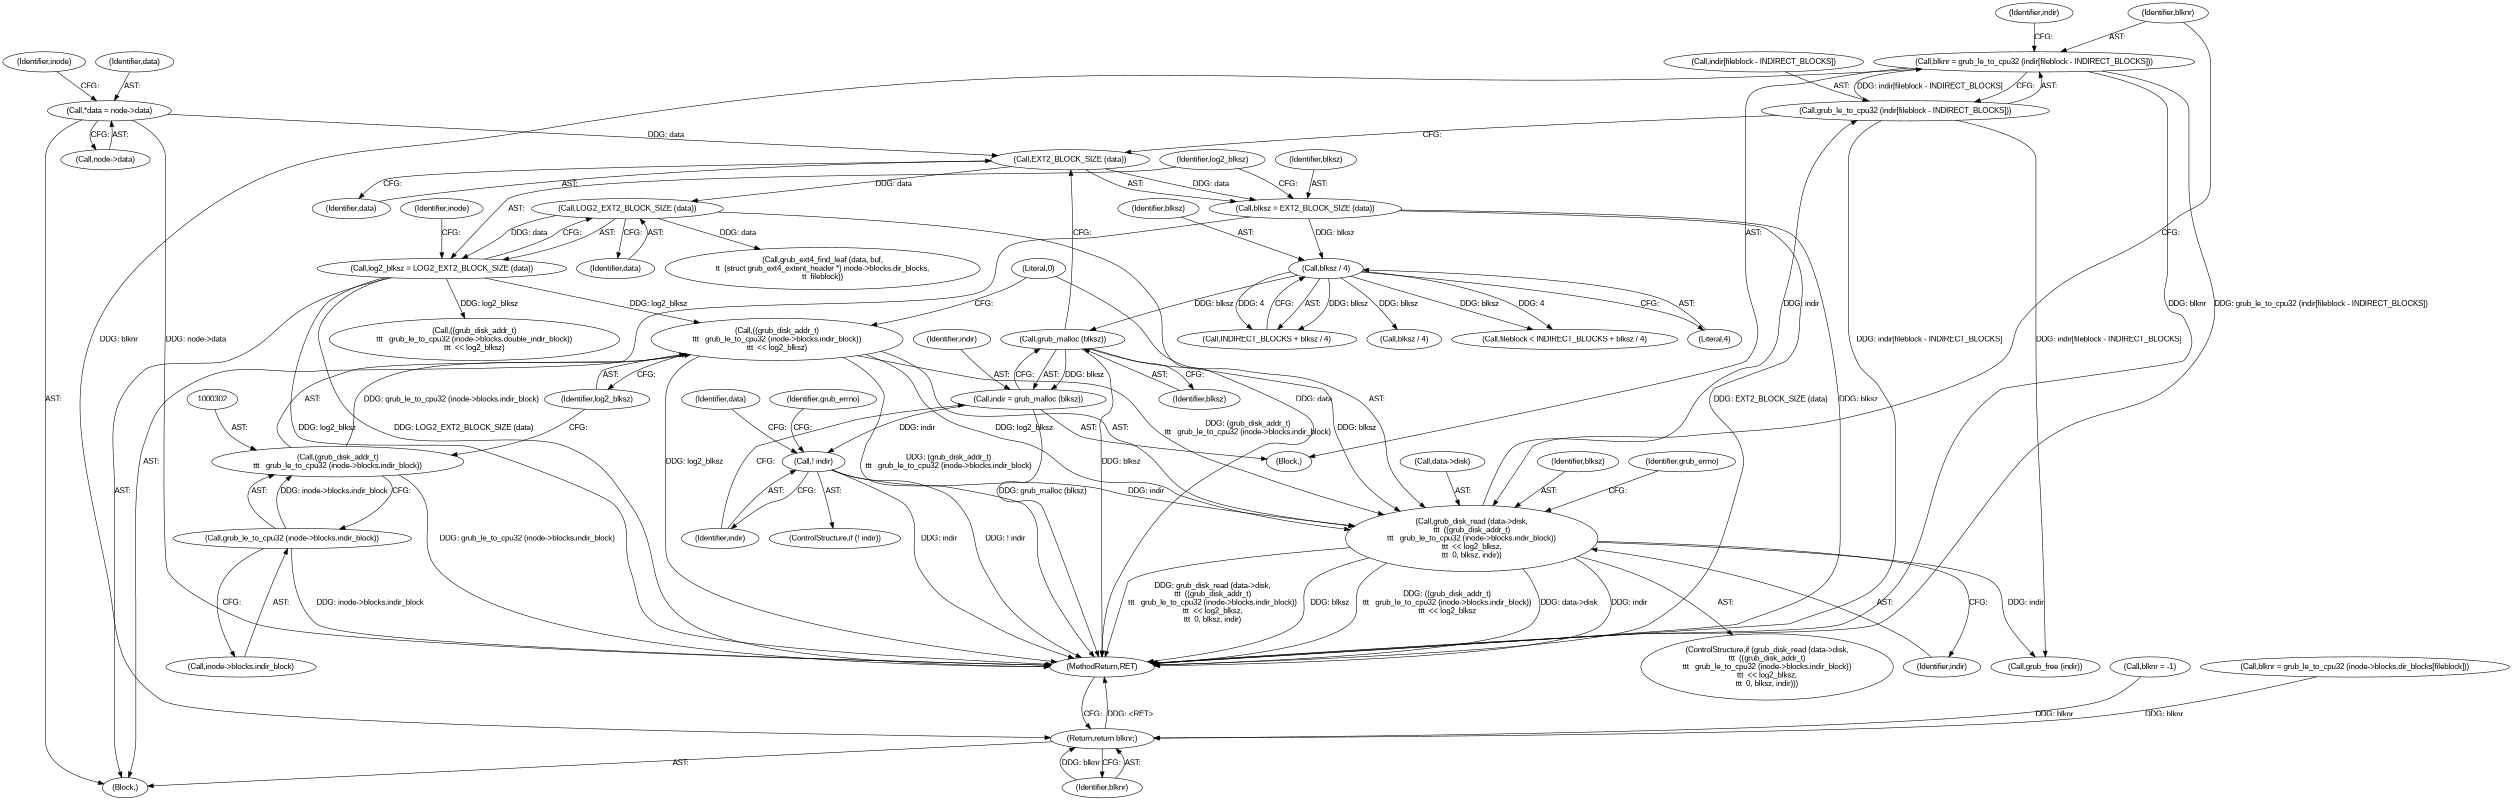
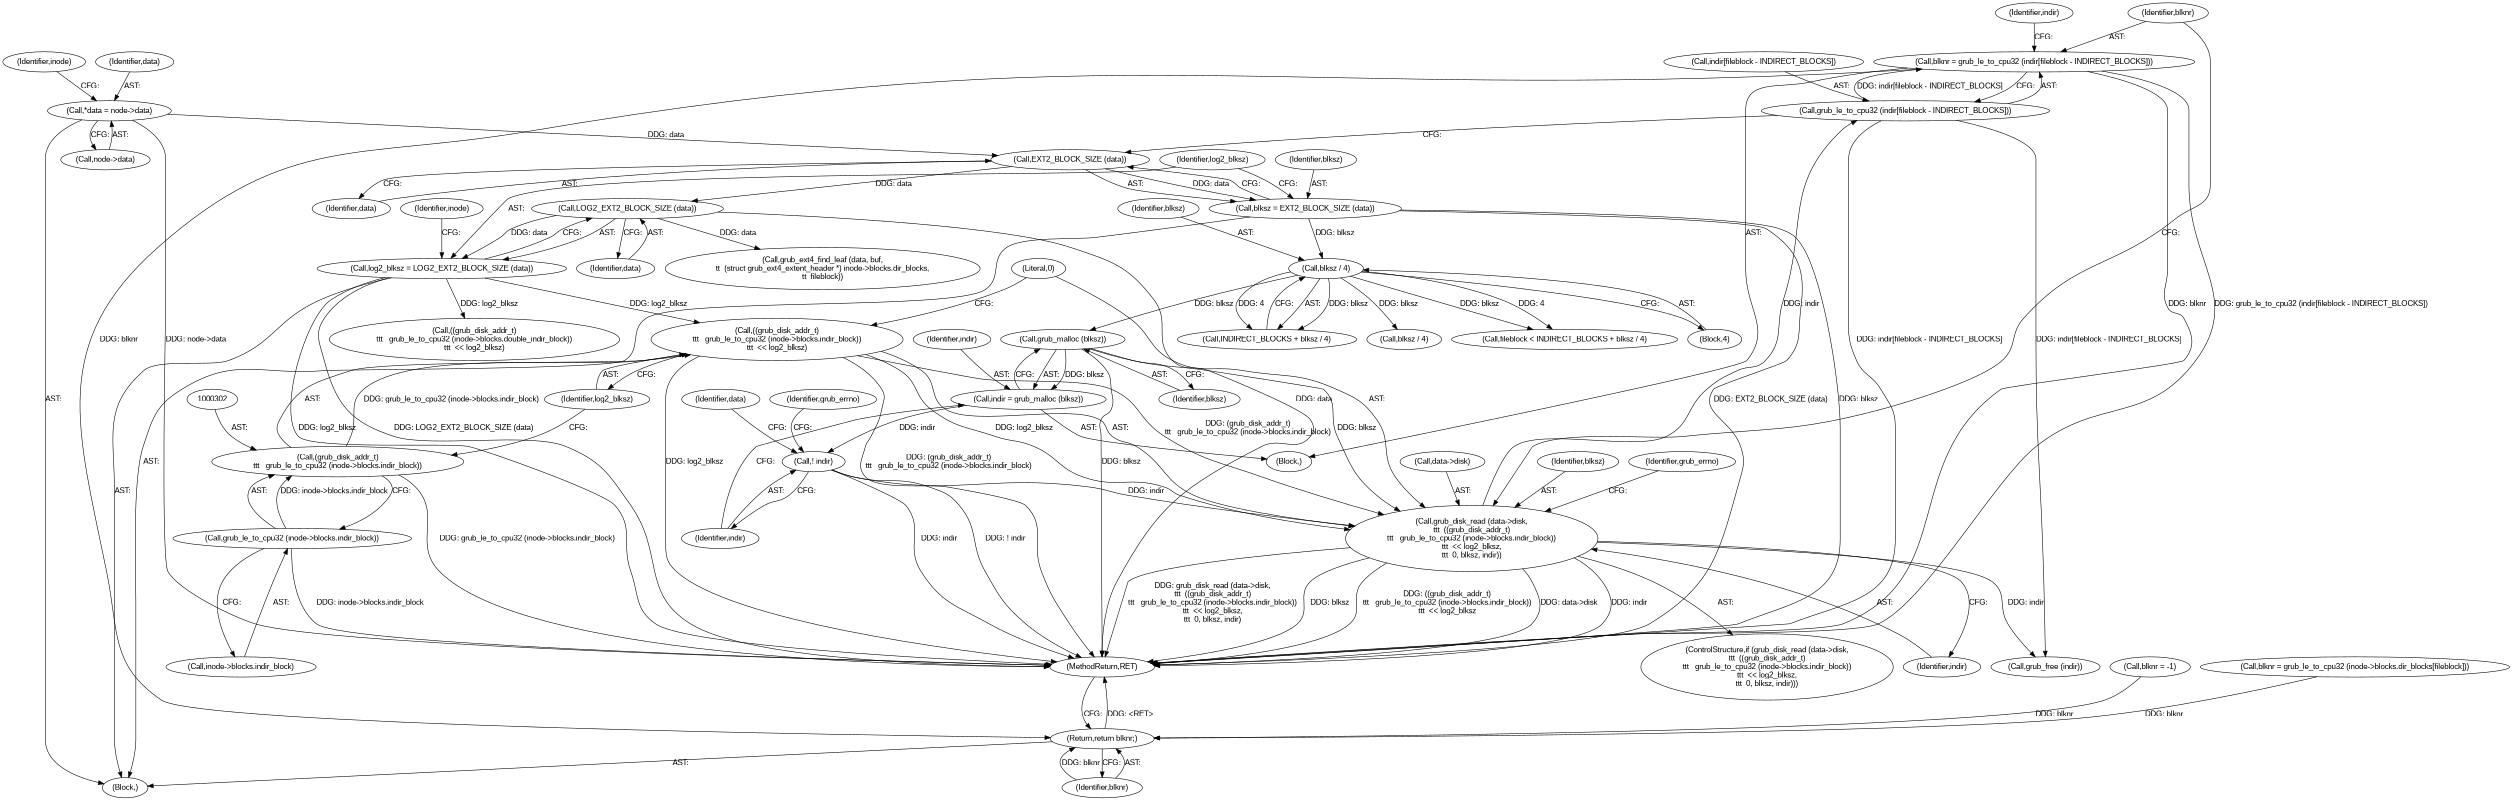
(1072, 253) -> (1204, 176)
(1715, 339) -> (1715, 339)
(1038, 503) -> none
(835, 538) -> none
